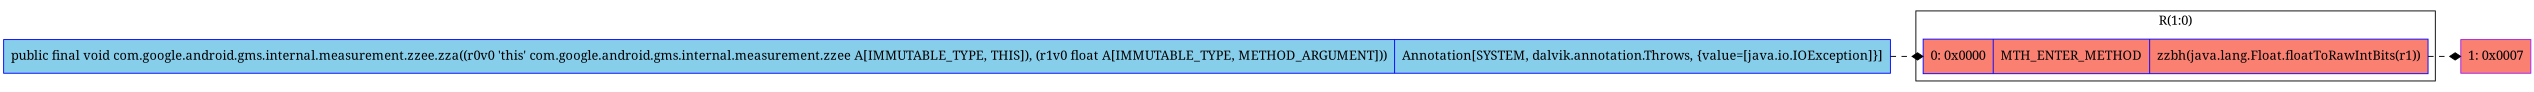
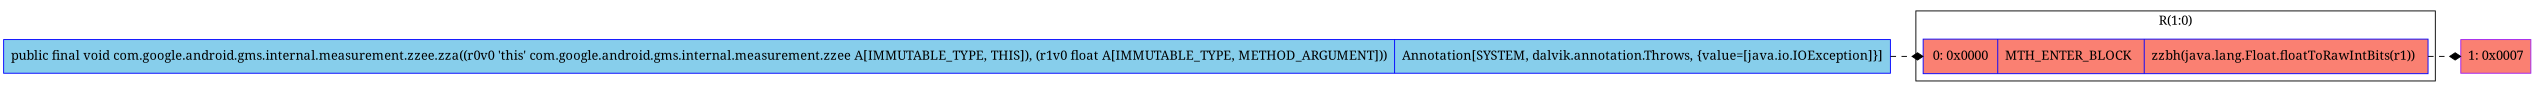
(2071, 56) -> (2068, 56)
